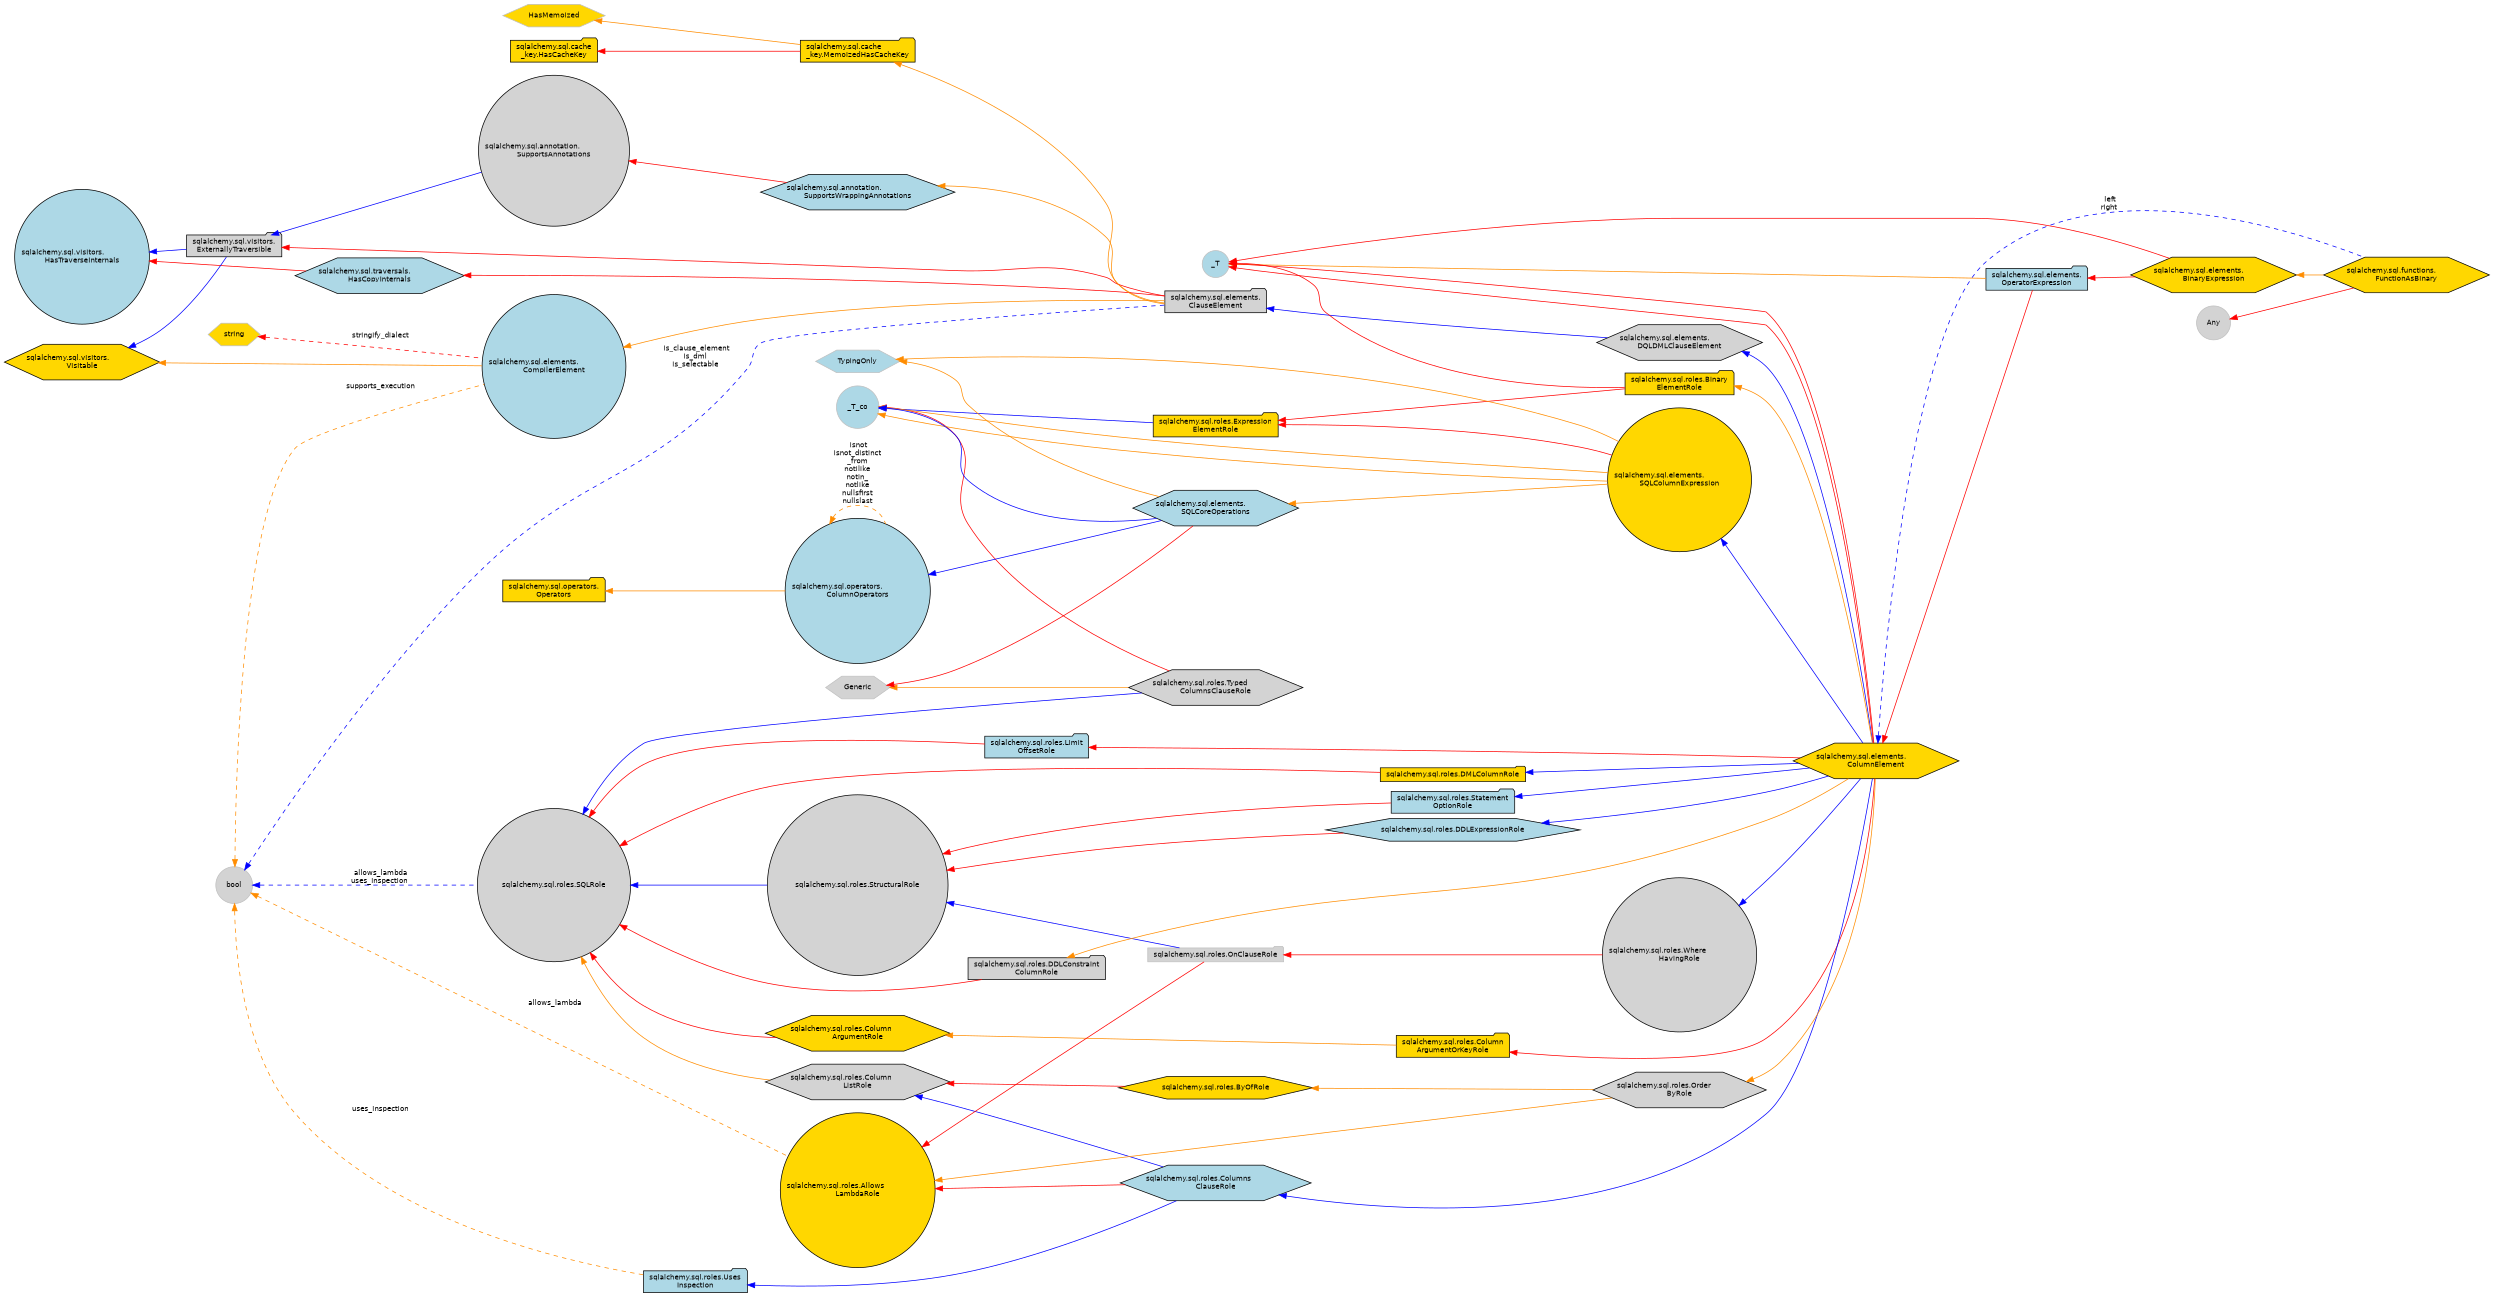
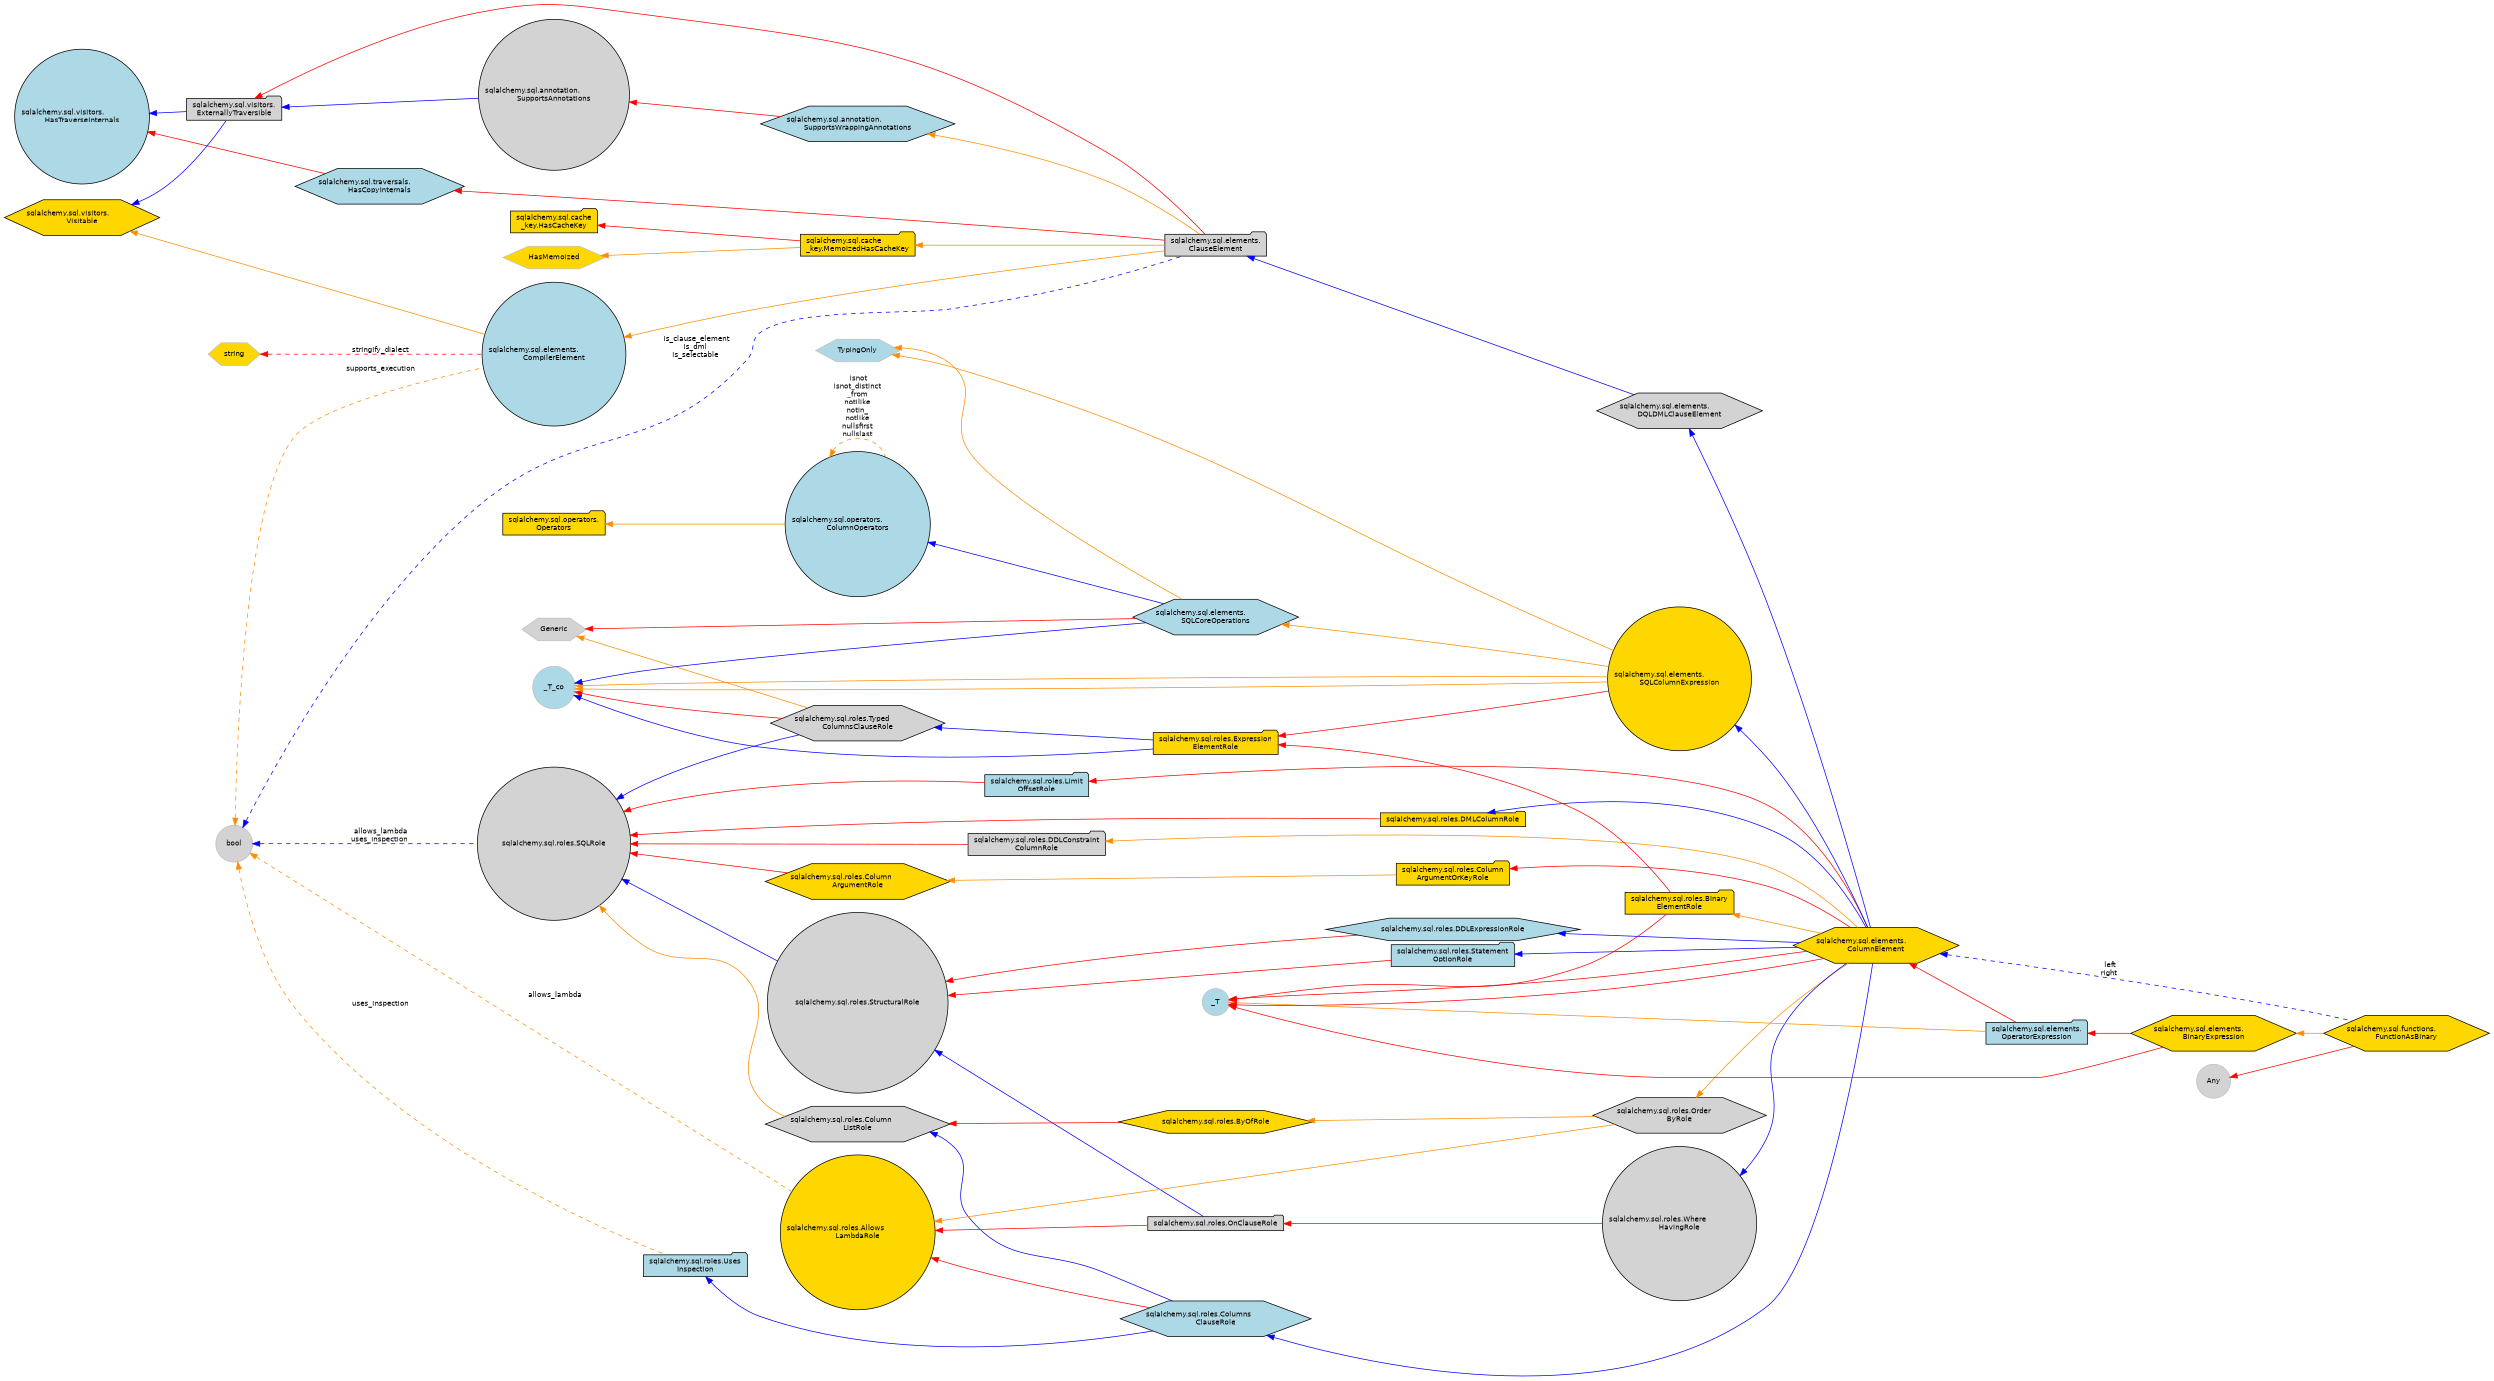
none -> (1047, 734)
(1216, 955) -> (1216, 1224)
